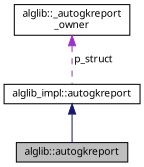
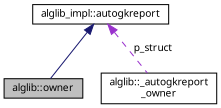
(72, 65) -> (131, 53)
(72, 152) -> (43, 88)
